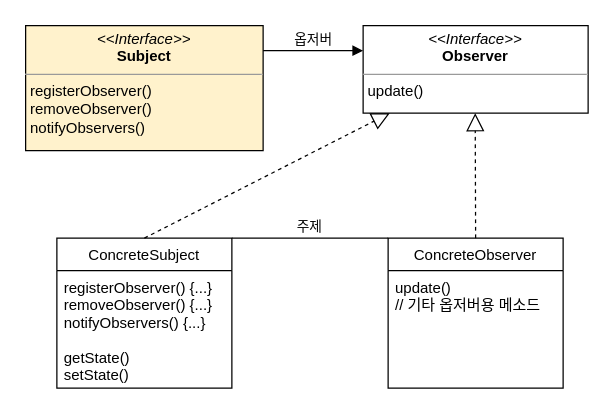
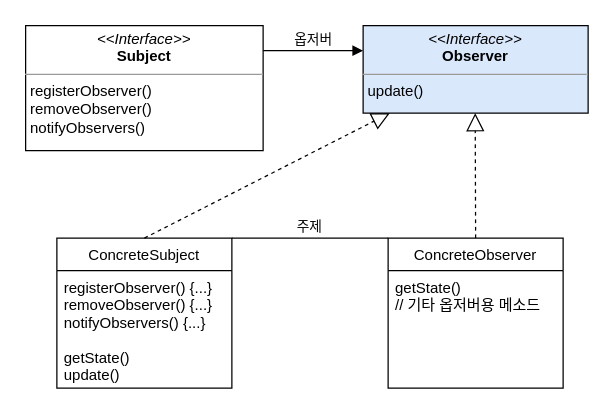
(476, 69) -> (476, 69)
(144, 88) -> (144, 88)
(155, 288) -> (155, 288)
(429, 288) -> (437, 288)
